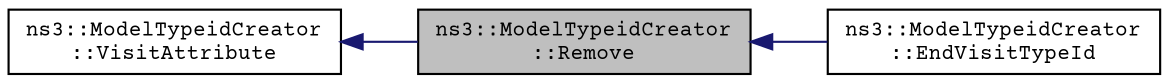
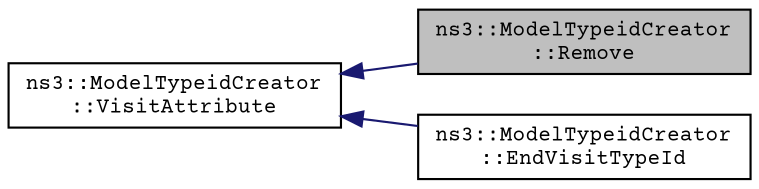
(800, 42) -> (390, 123)
